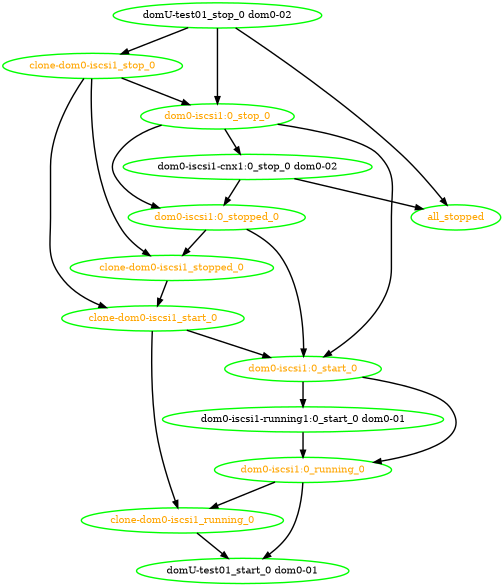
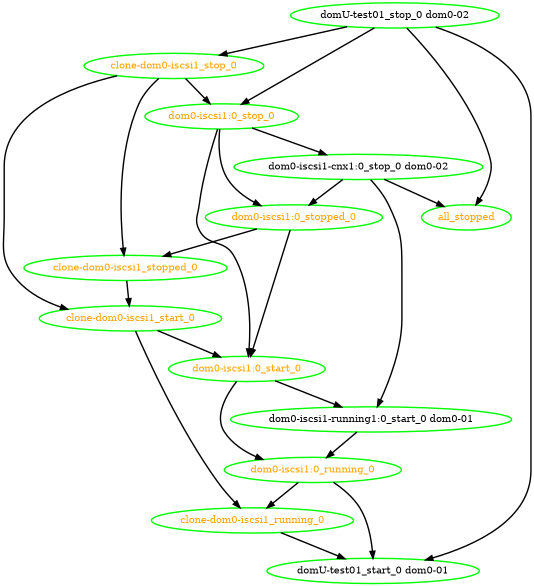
none -> (402, 288)
none -> (531, 294)
